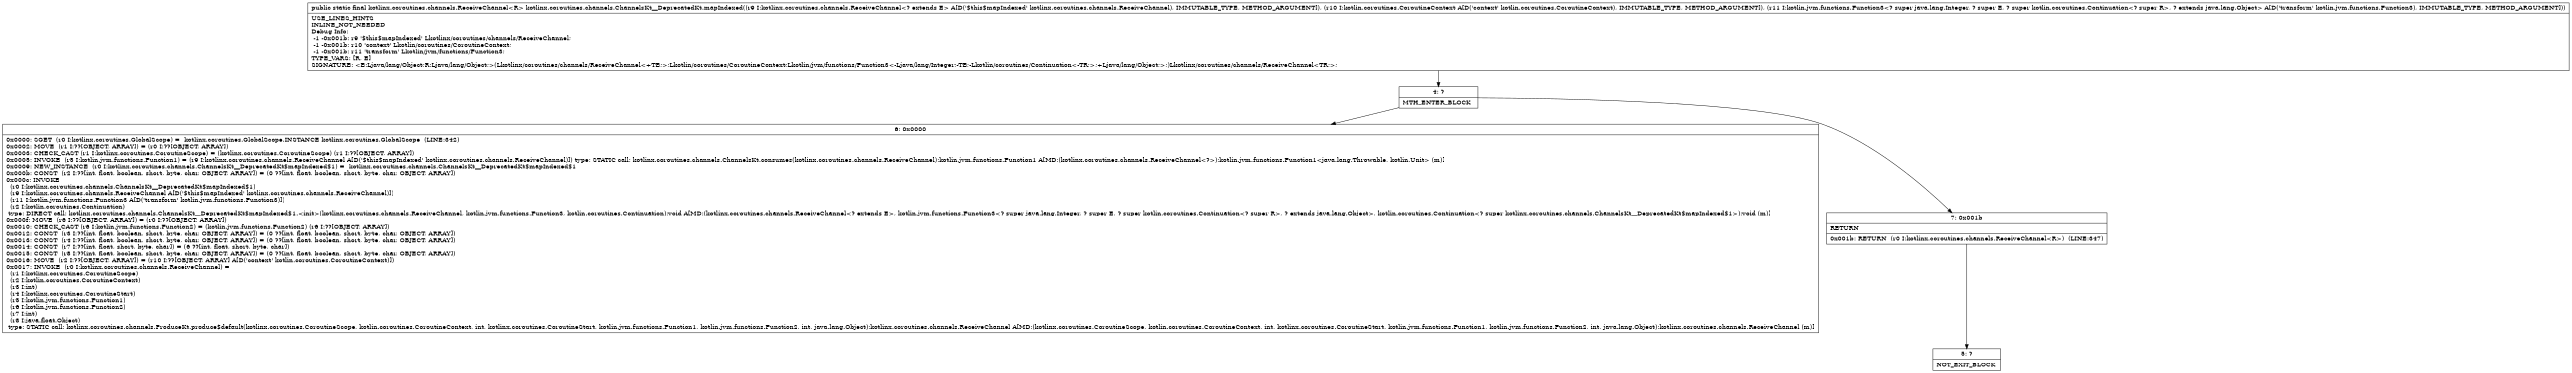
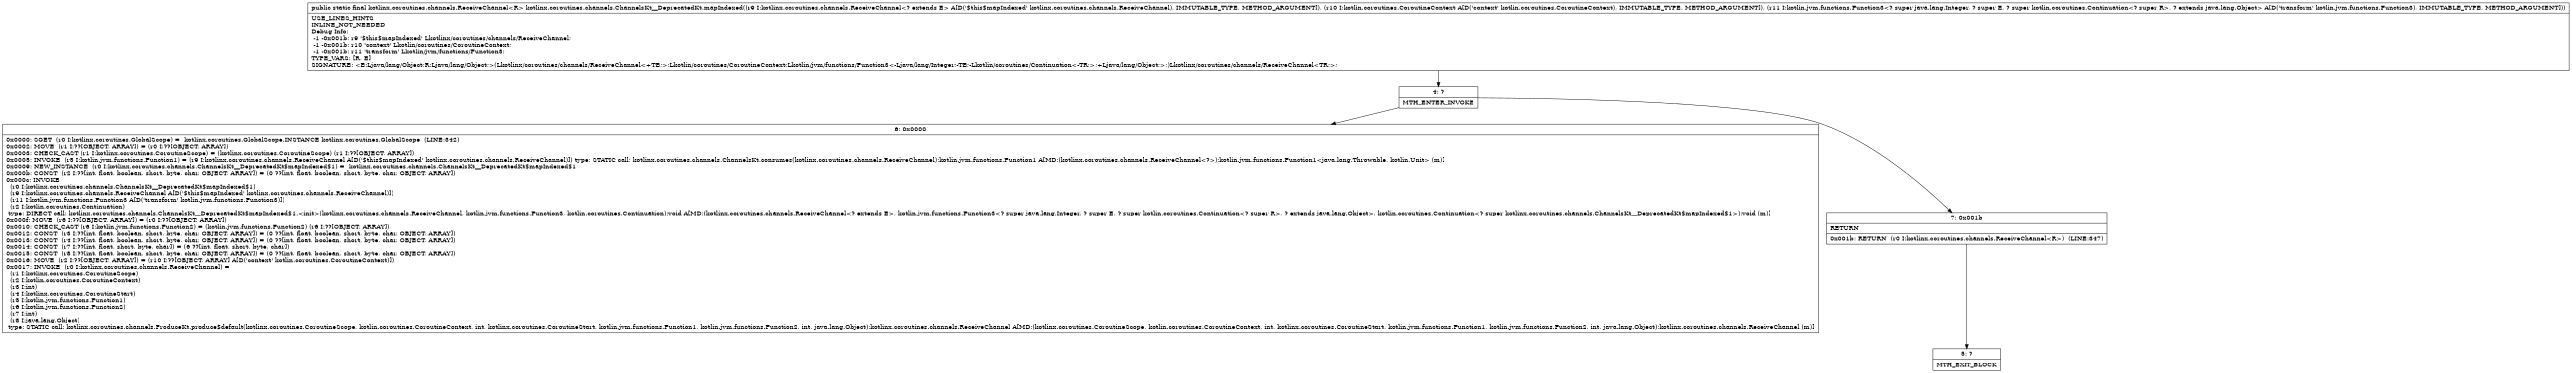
(1437, 103) -> (1438, 103)
(43, 321) -> (43, 321)
(1966, 365) -> (1967, 365)
